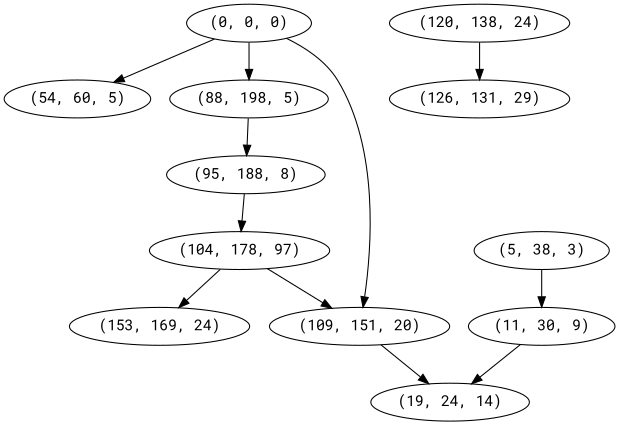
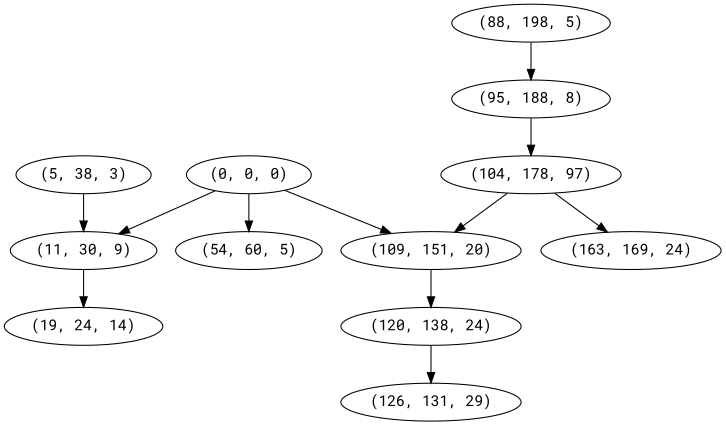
(249, 56) -> (172, 210)
(160, 326) -> (631, 251)
(401, 361) -> (431, 283)
